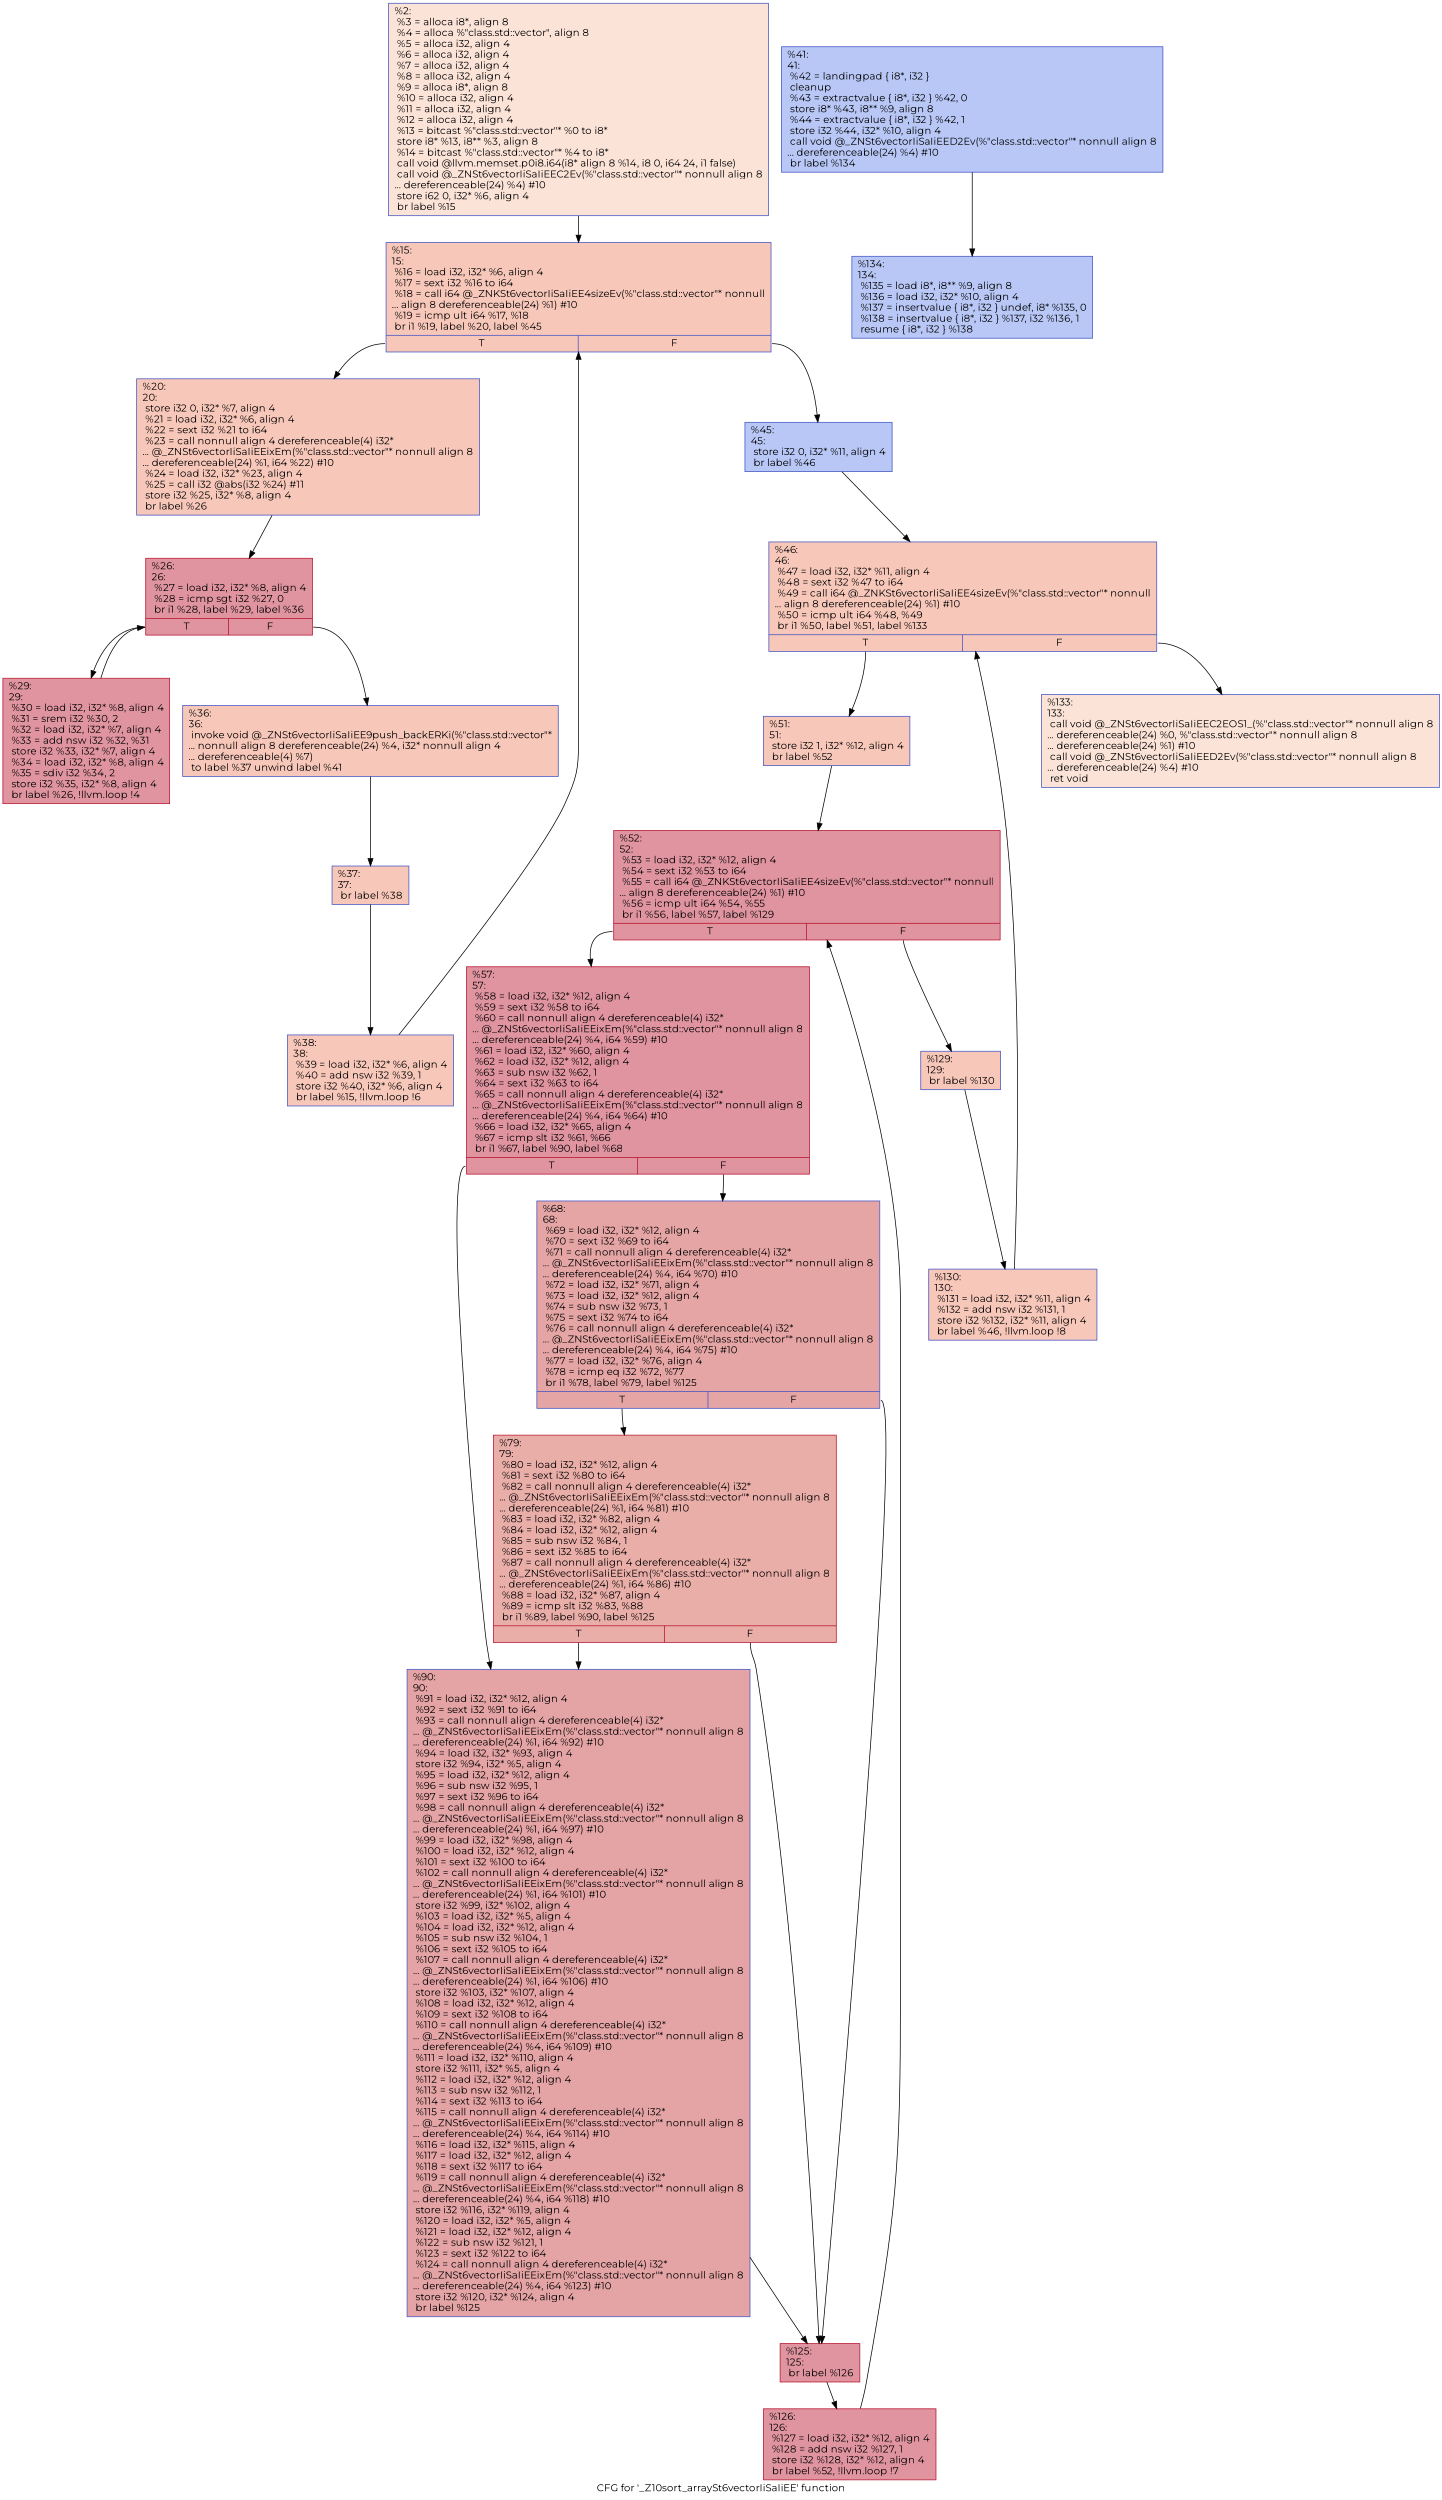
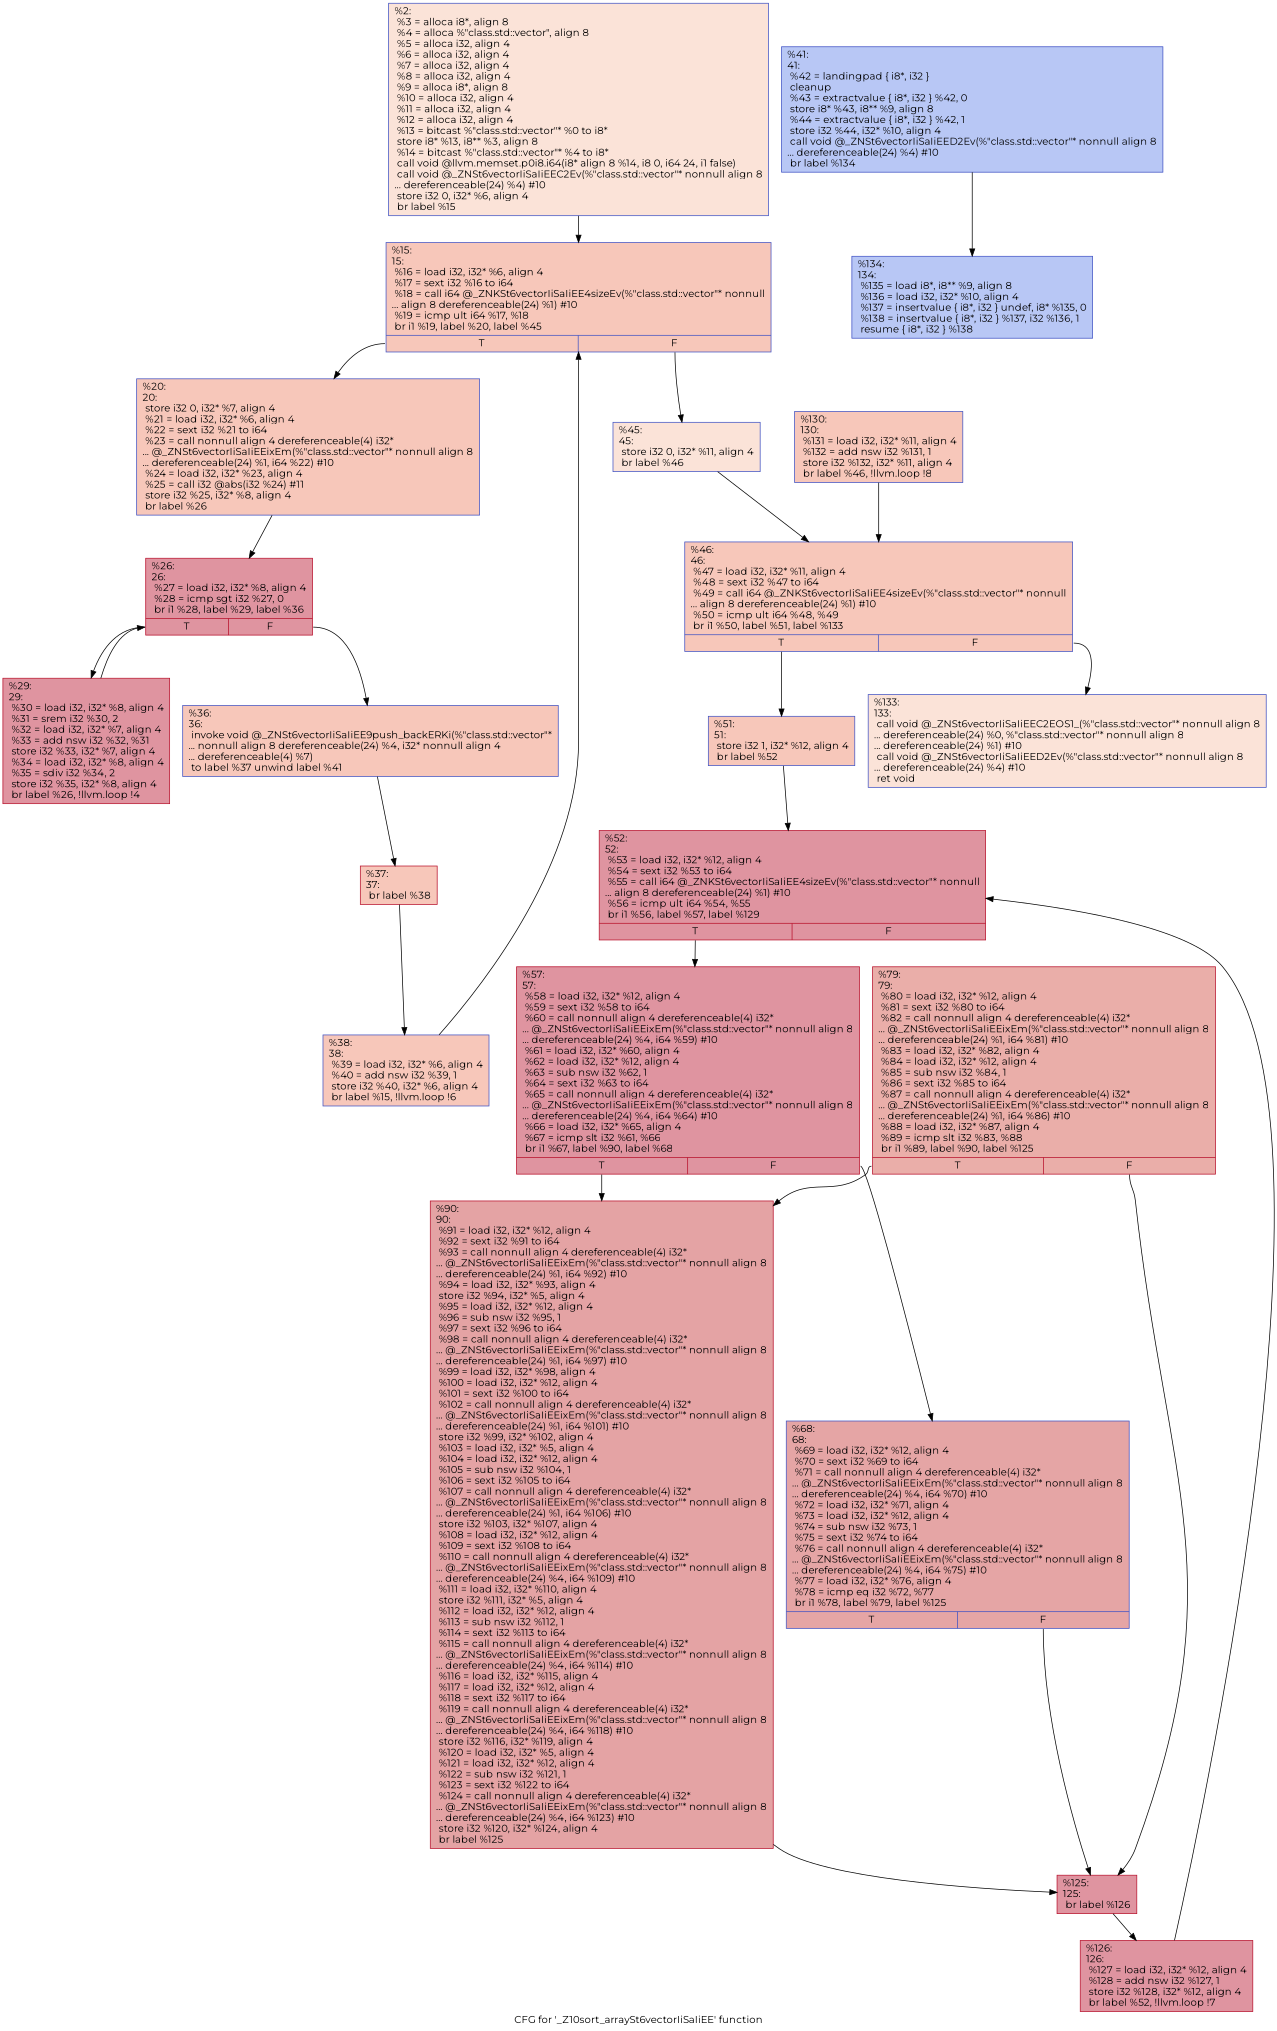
(462, 196) -> (461, 196)
(819, 447) -> (687, 447)
(370, 885) -> (399, 885)
(961, 1070) -> none
(622, 1418) -> none
(579, 1993) -> (602, 1525)
